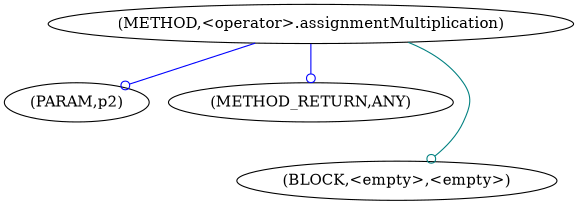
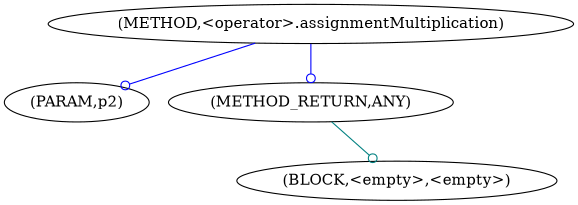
(467, 90) -> (351, 139)
